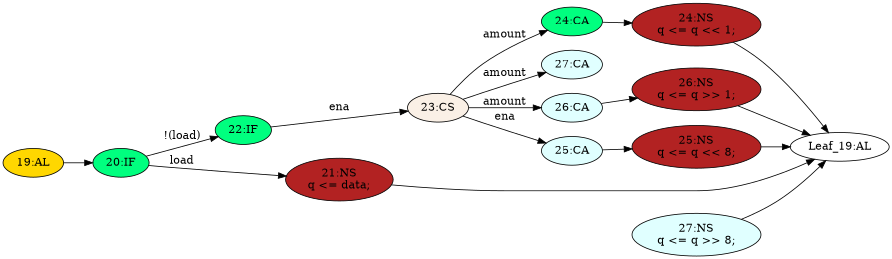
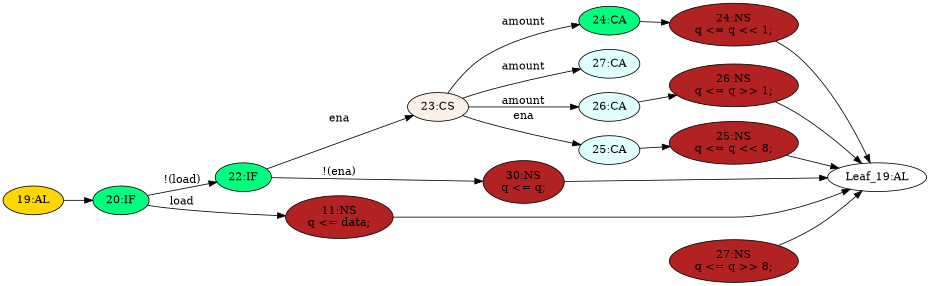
(339, 180) -> (339, 217)
none -> (524, 182)
(696, 235) -> (734, 261)
